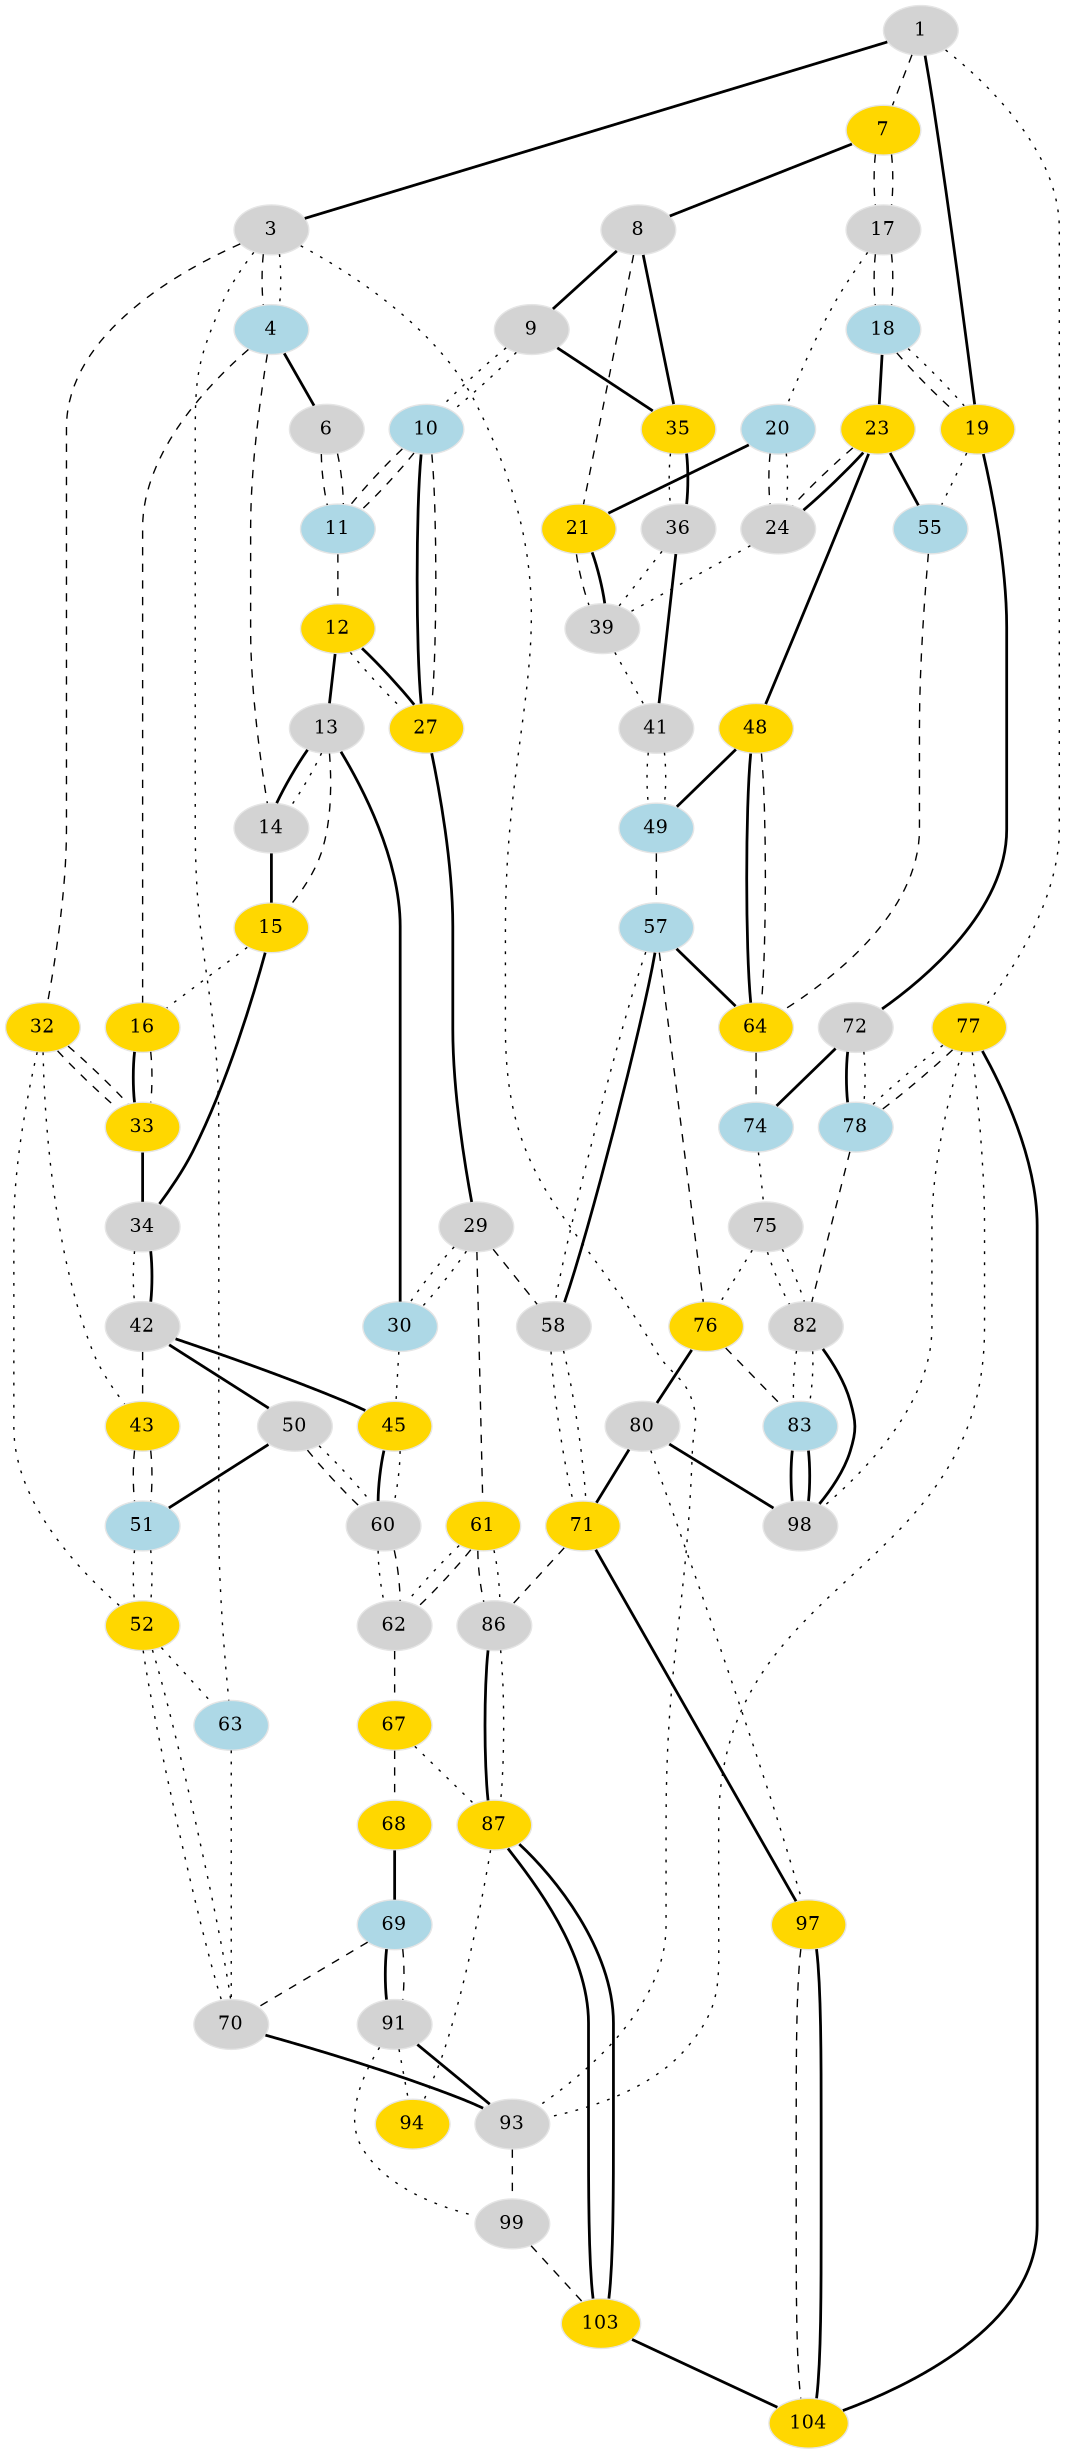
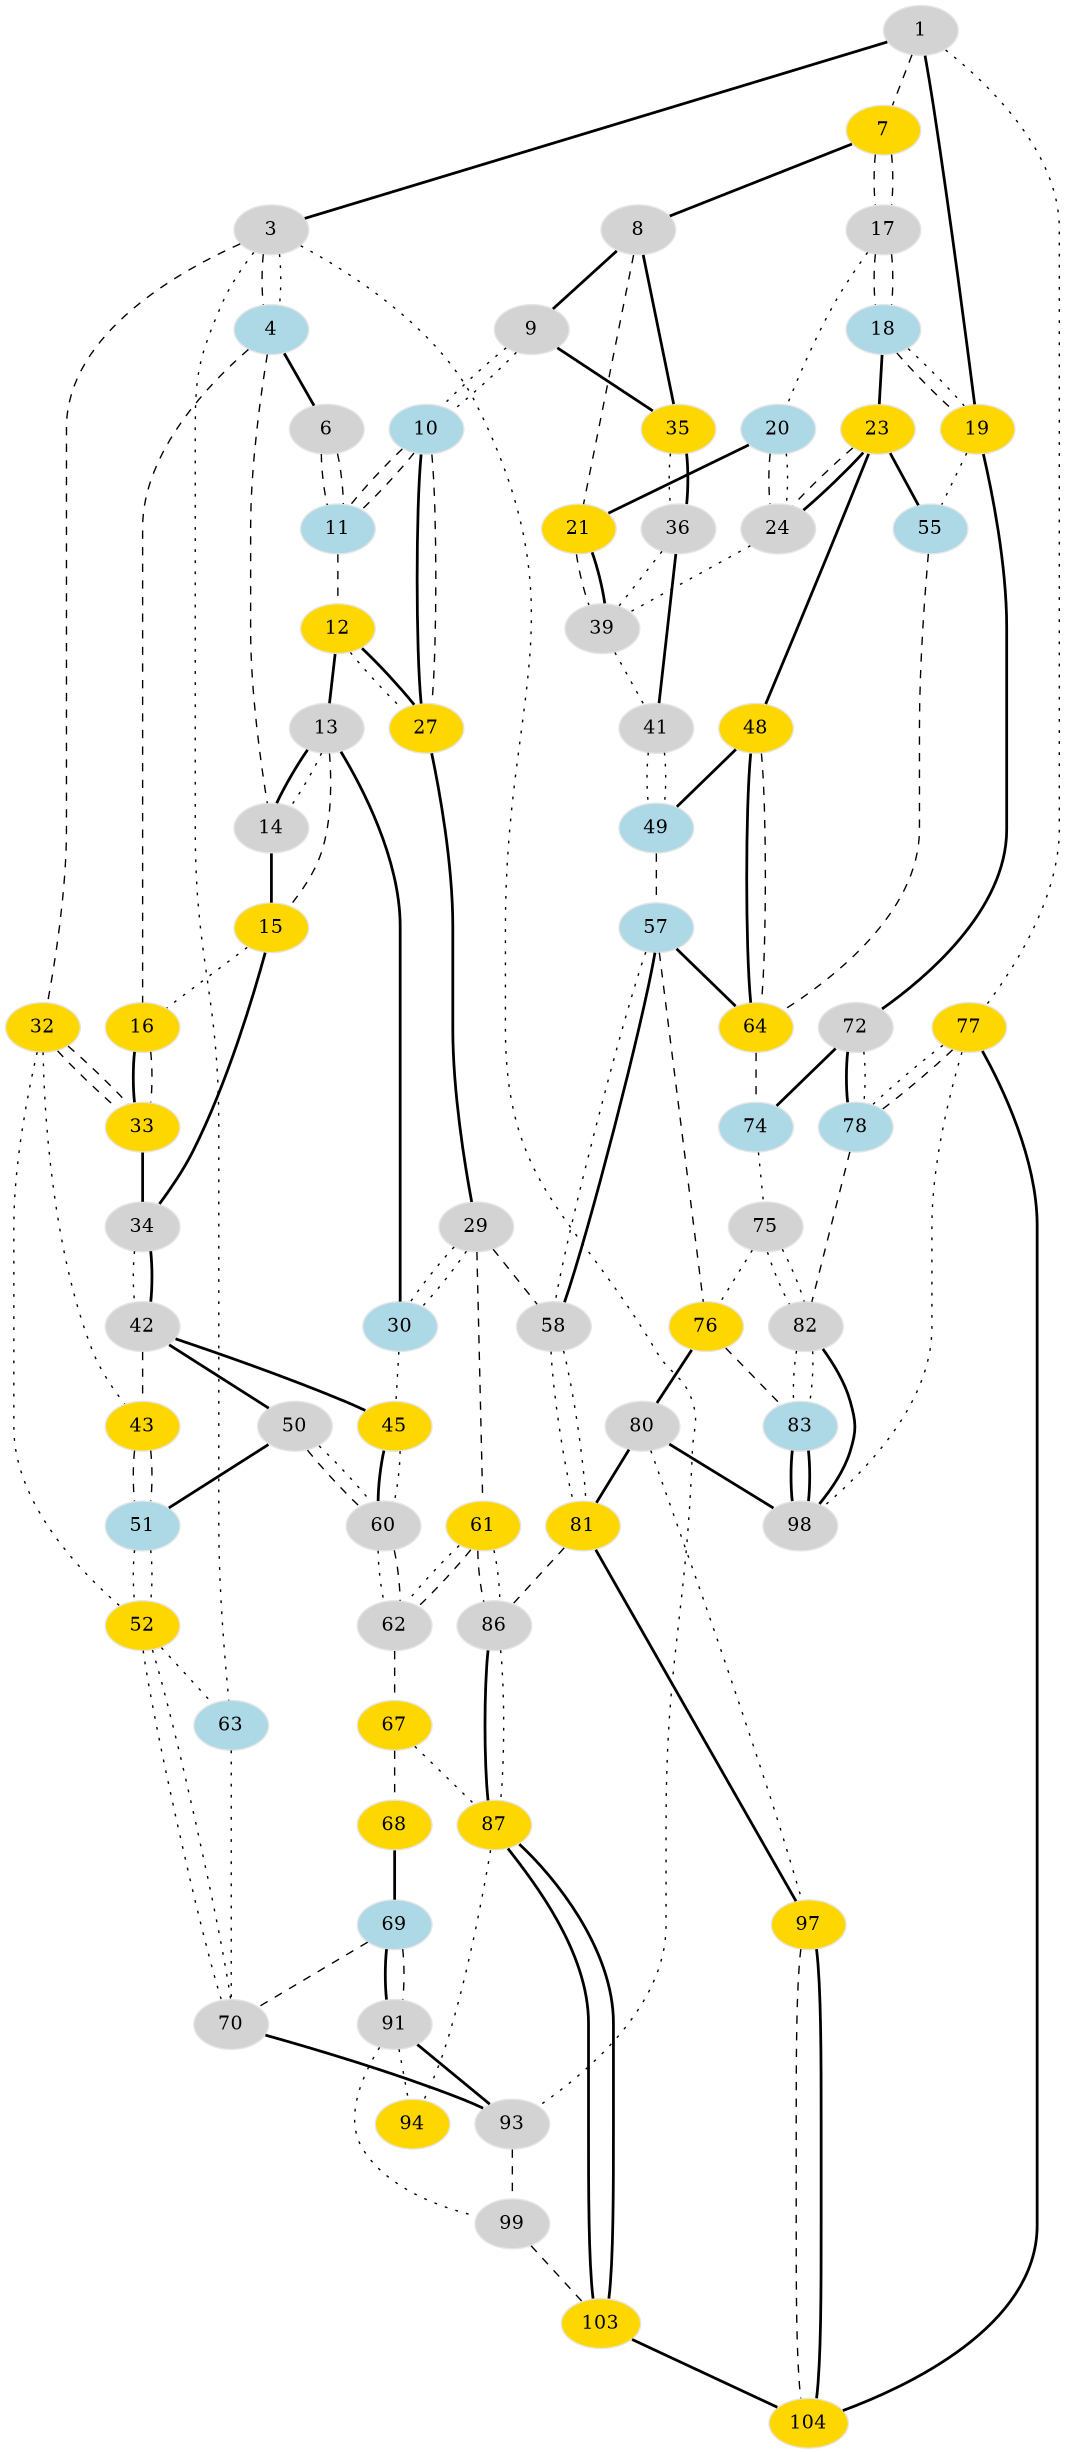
(583, 1526) -> (583, 1526)
(811, 1615) -> none
